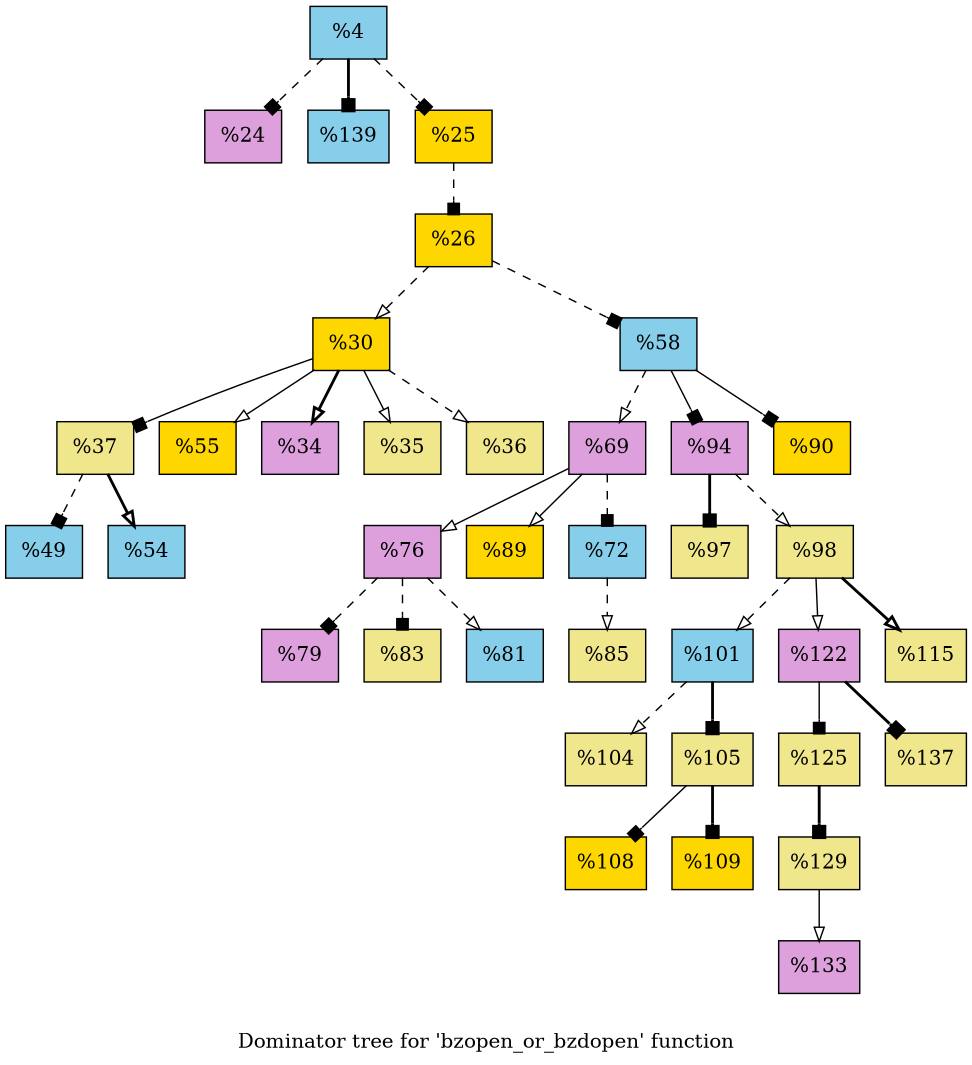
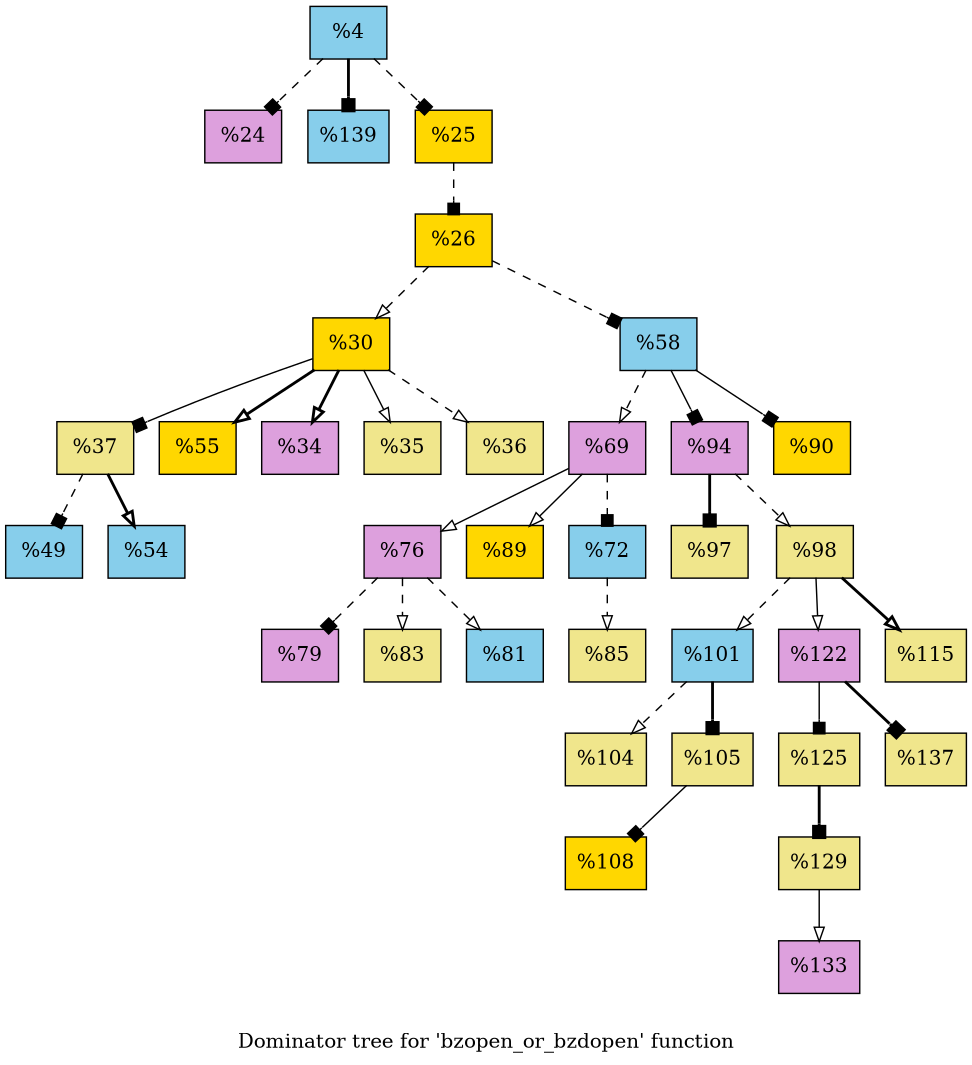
(281, 392) -> (281, 392)
(402, 597) -> (402, 597)
(713, 863) -> none
